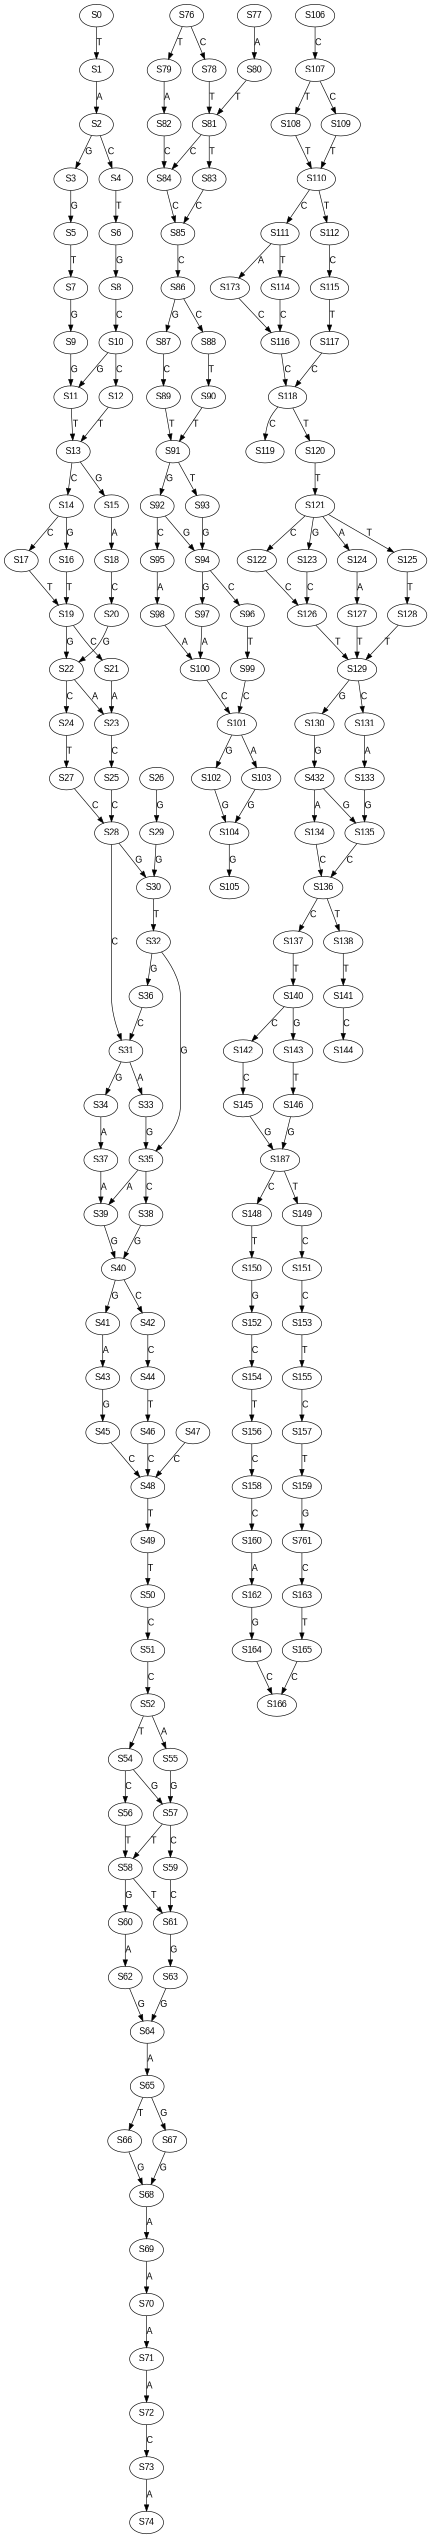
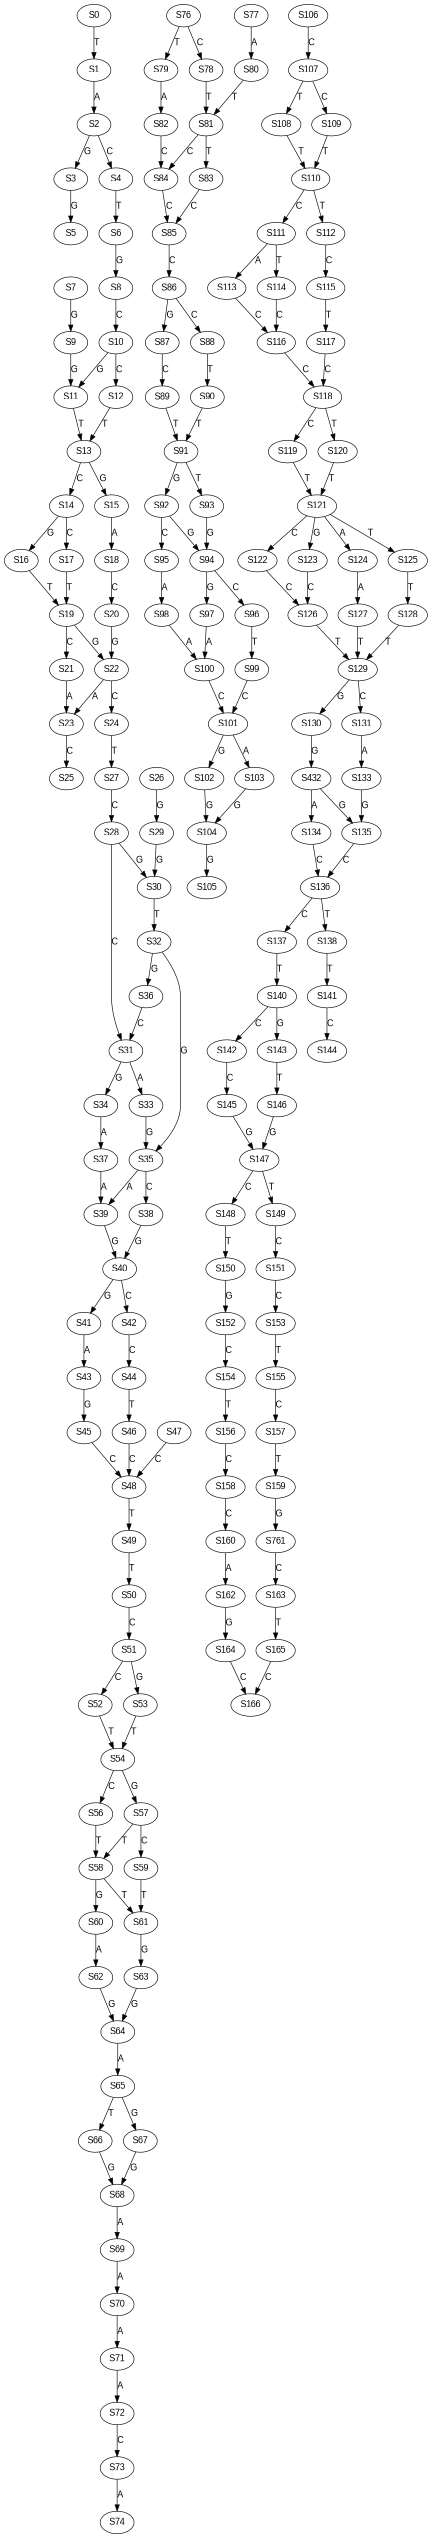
(71, 258) -> none
(230, 288) -> (227, 288)
none -> (301, 476)
(111, 803) -> none
(280, 1160) -> (259, 1160)
none -> (140, 1705)
(170, 1760) -> none
(174, 1896) -> (144, 1896)
